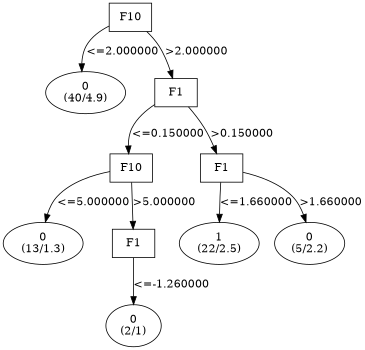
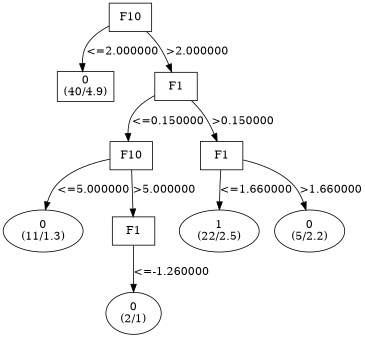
(86, 93) -> (86, 86)
(43, 243) -> (43, 231)
